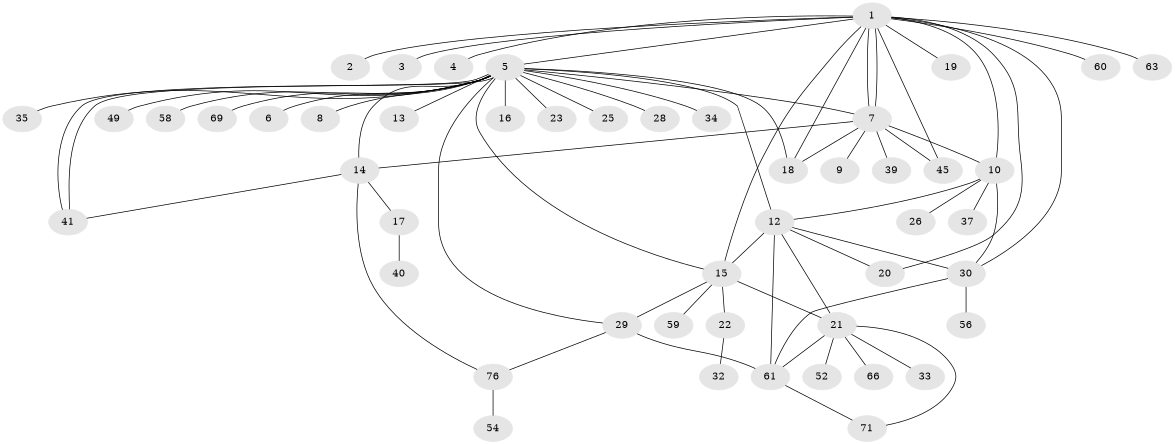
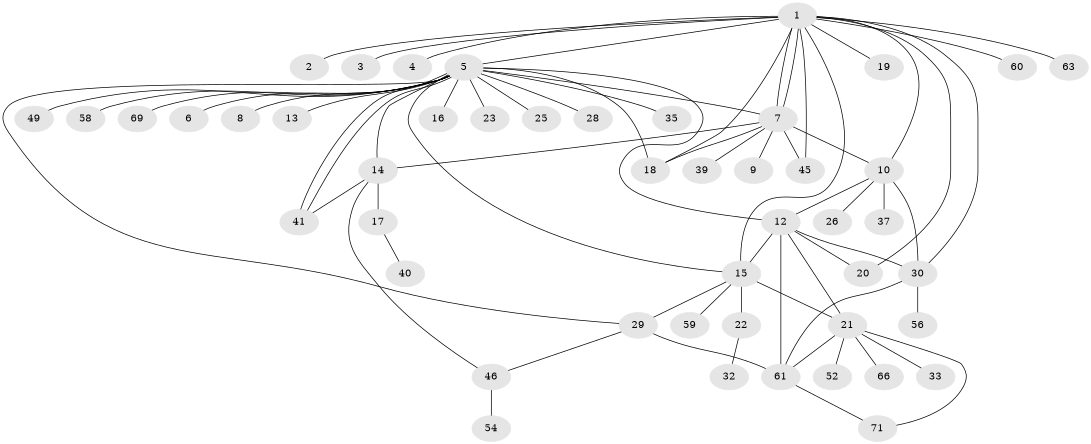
(712, 119) -> none
(493, 377) -> (491, 377)
